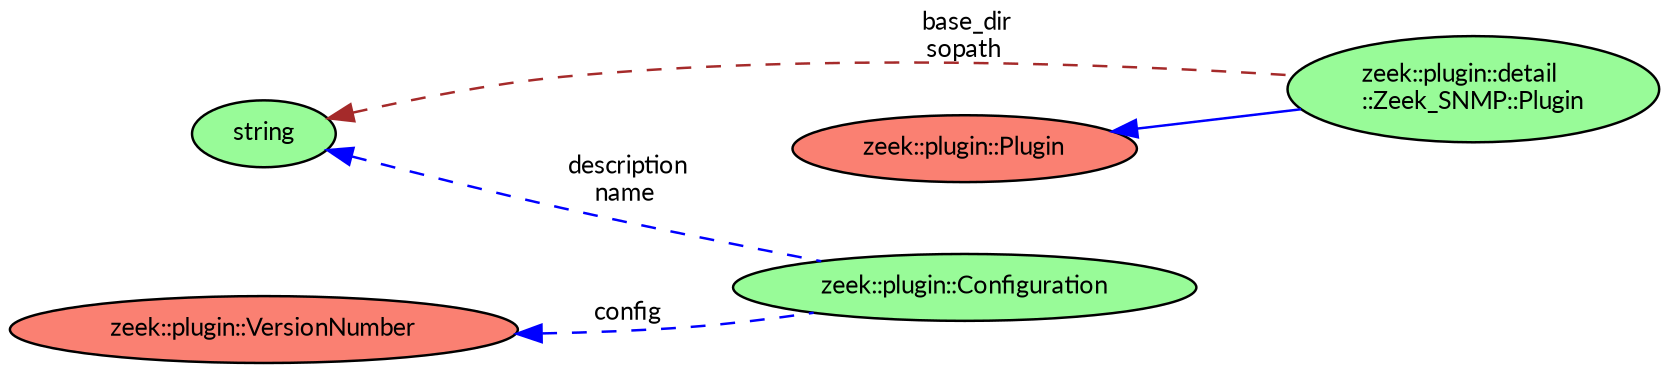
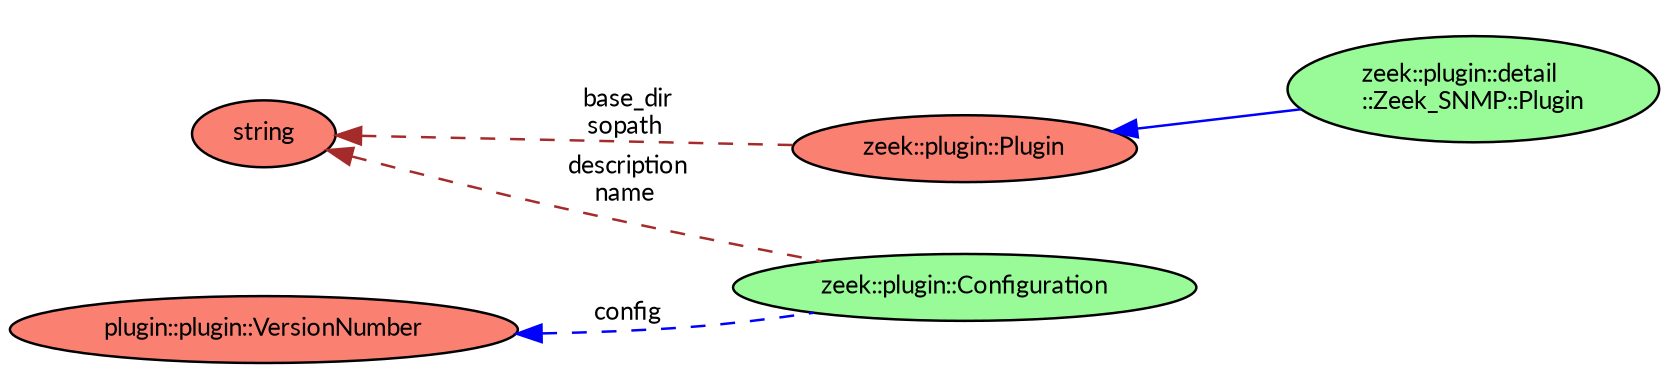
(822, 63) -> (578, 140)
(264, 134) -> (264, 134)
(586, 213) -> (586, 213)
(264, 330) -> (264, 330)
